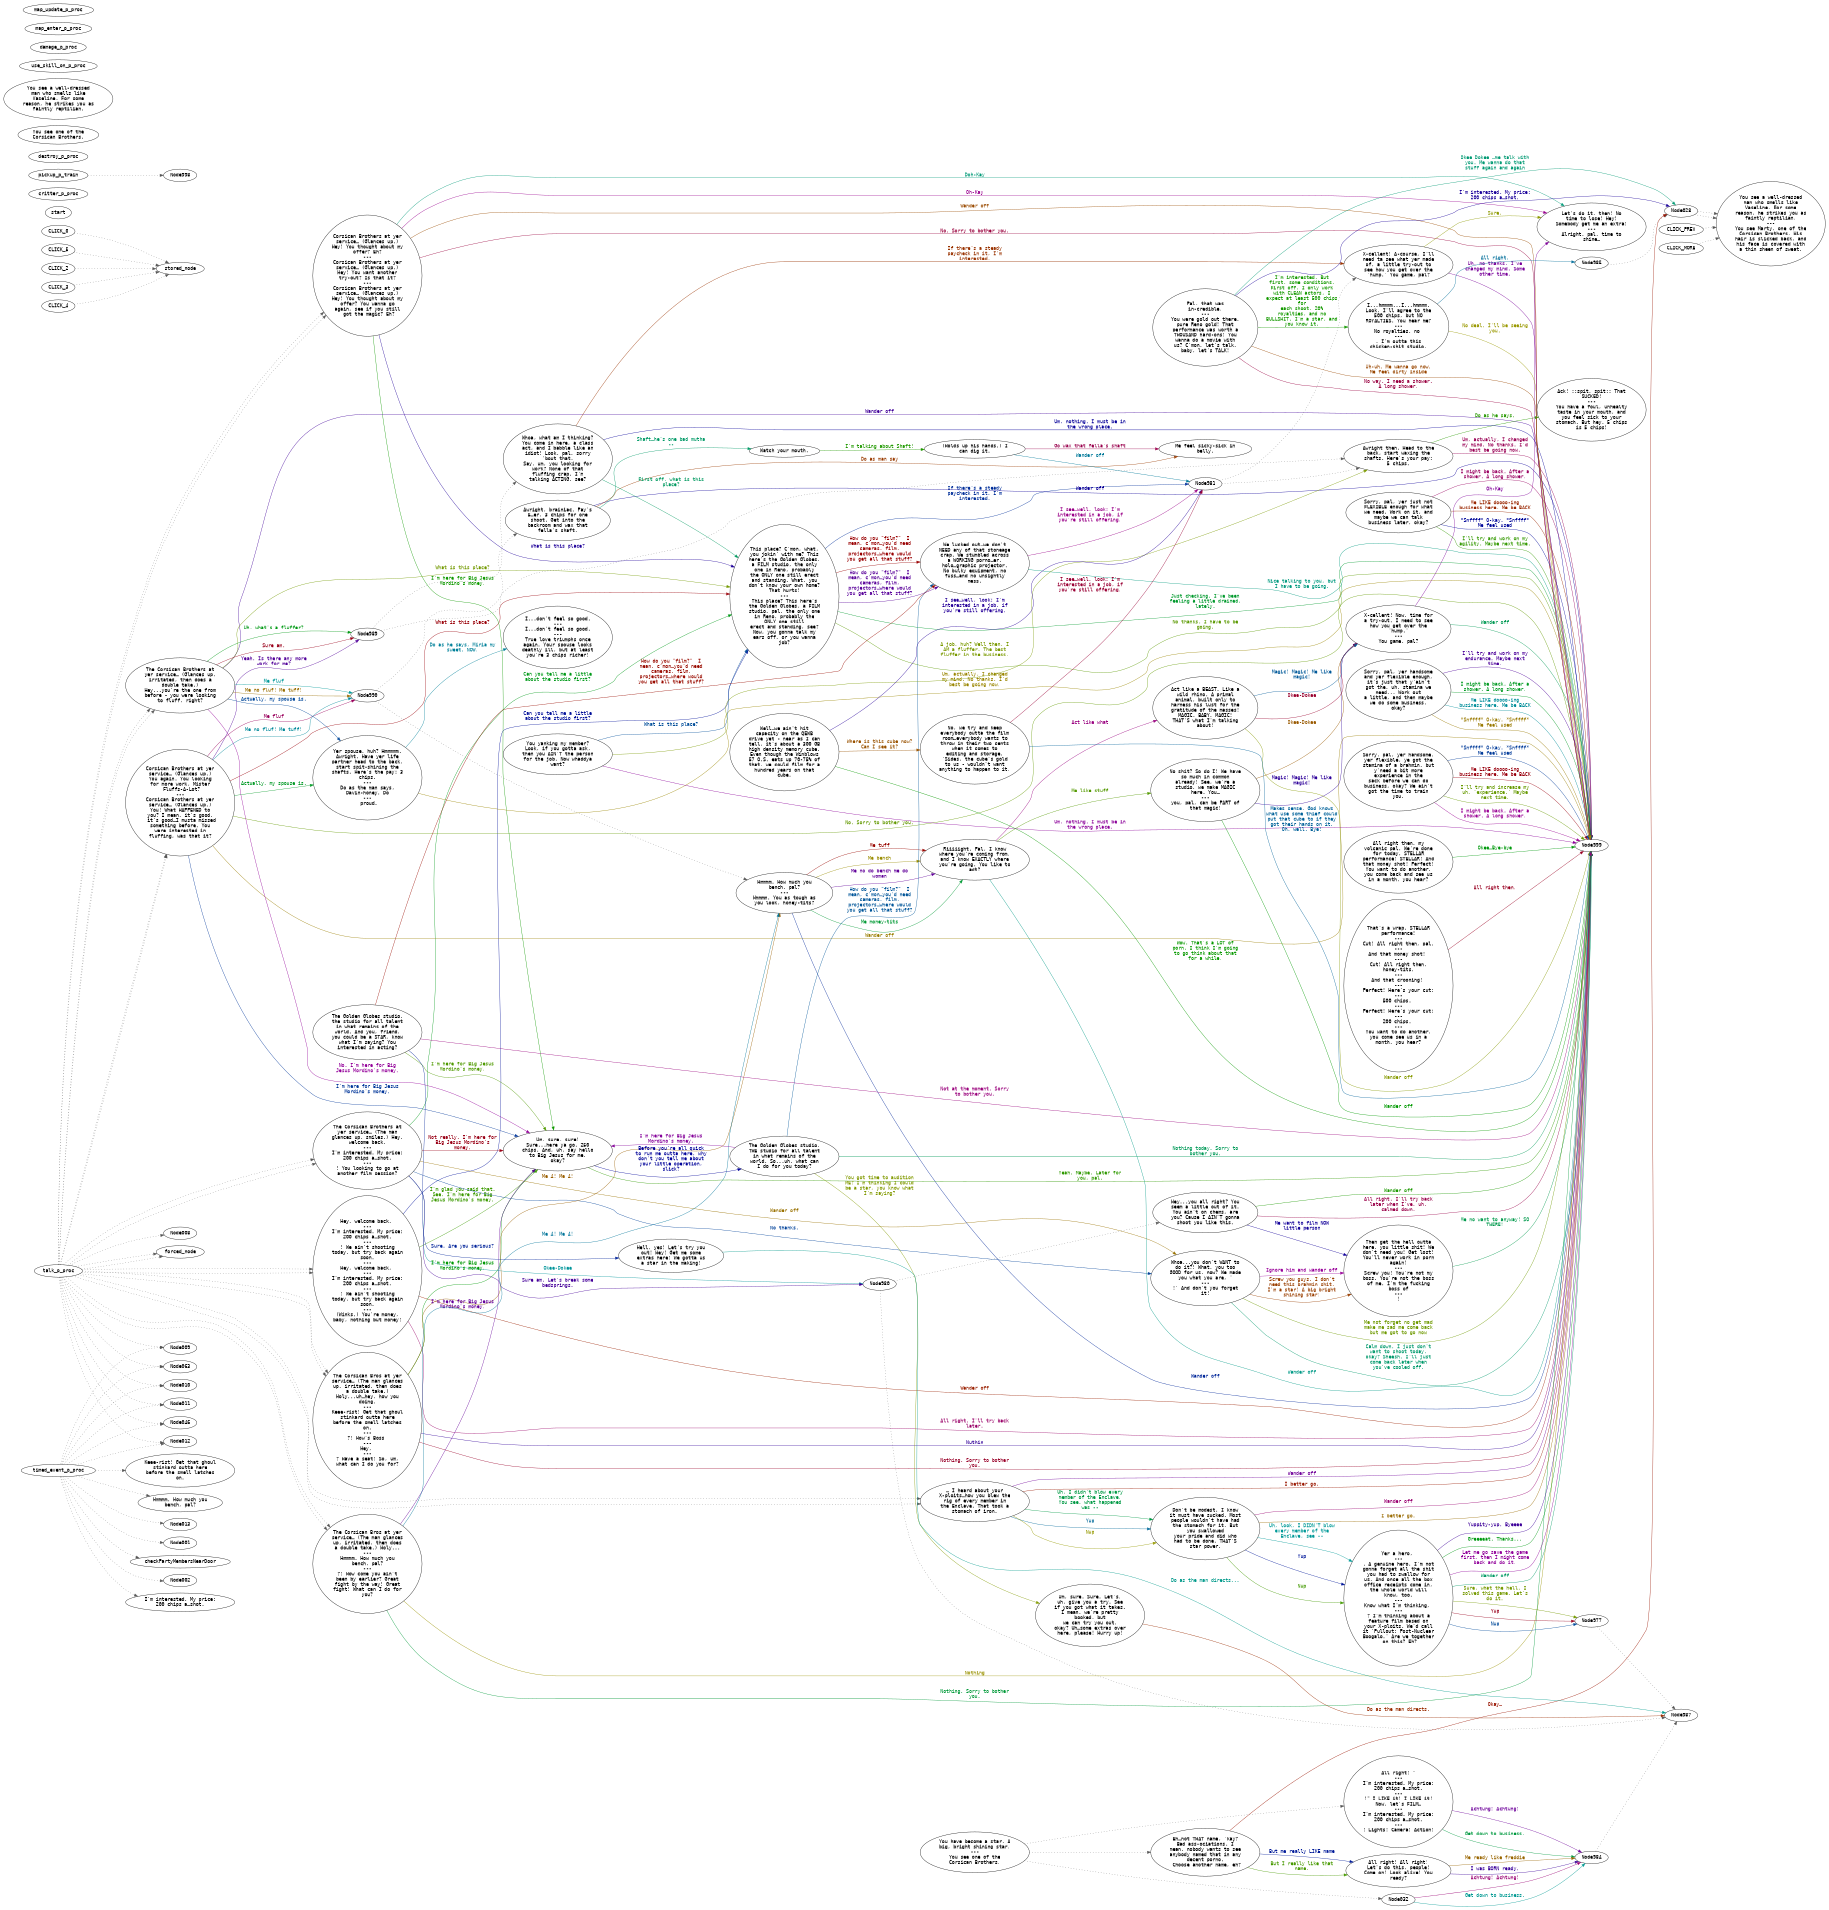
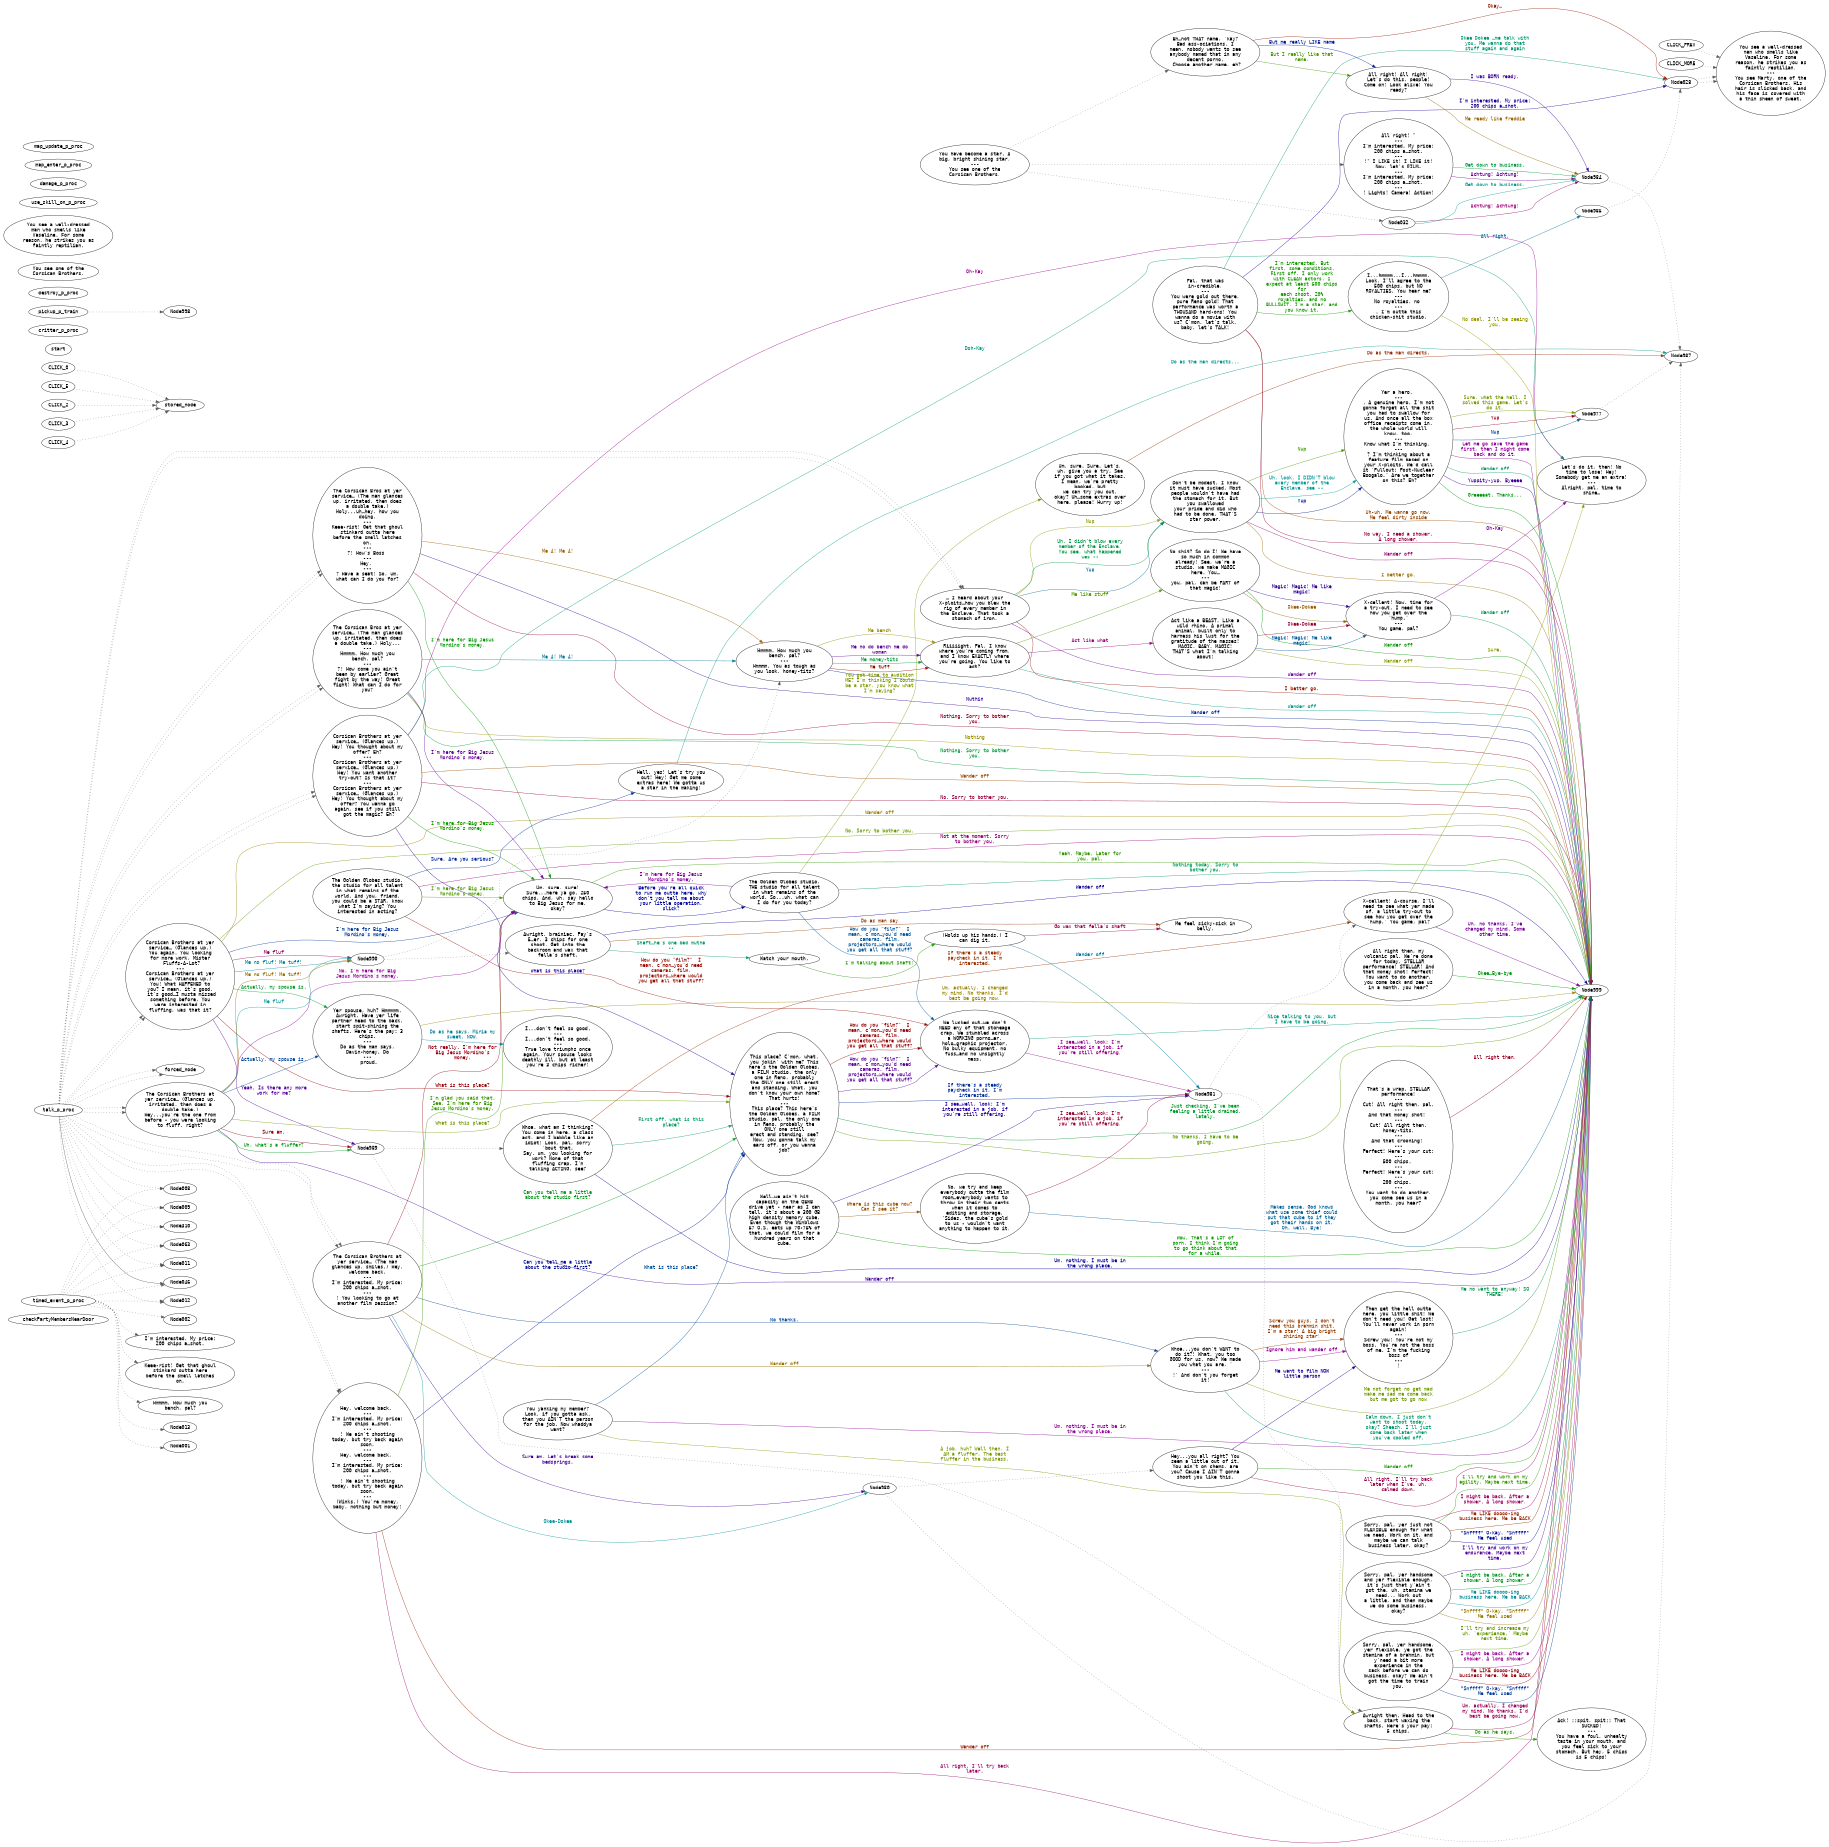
(89, 1368) -> (85, 1218)
(180, 1385) -> (180, 1226)
(92, 1523) -> (96, 1227)
